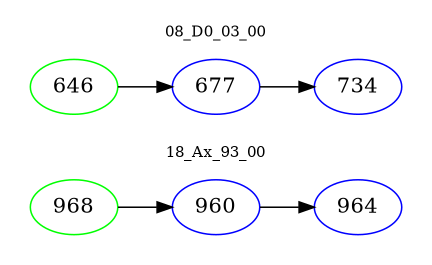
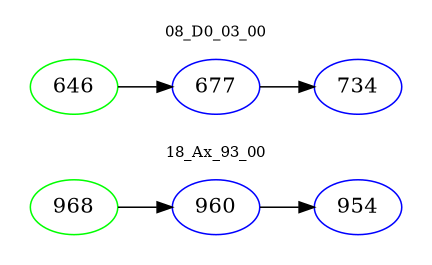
(358, 207) -> (358, 207)
